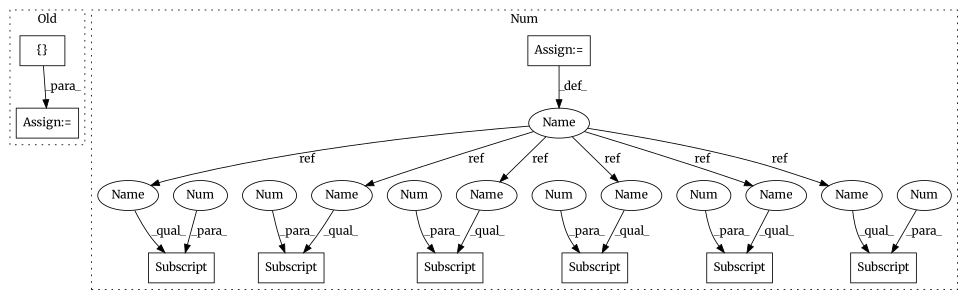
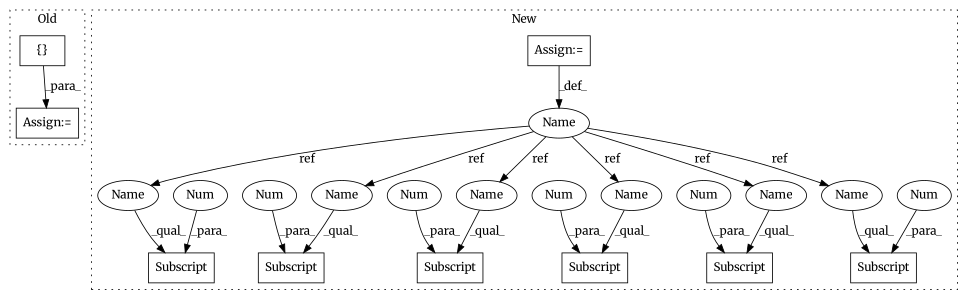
(525, 20) -> (525, 20)
